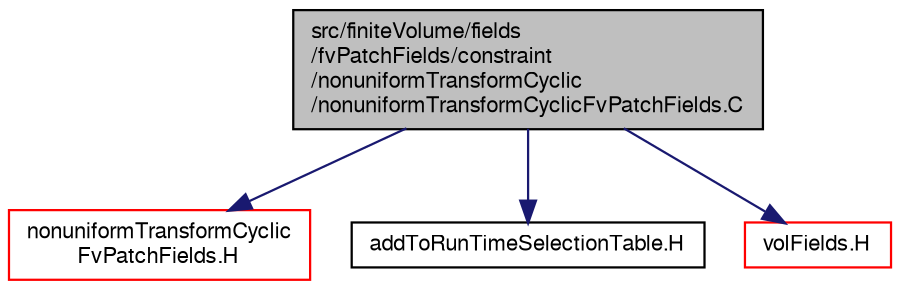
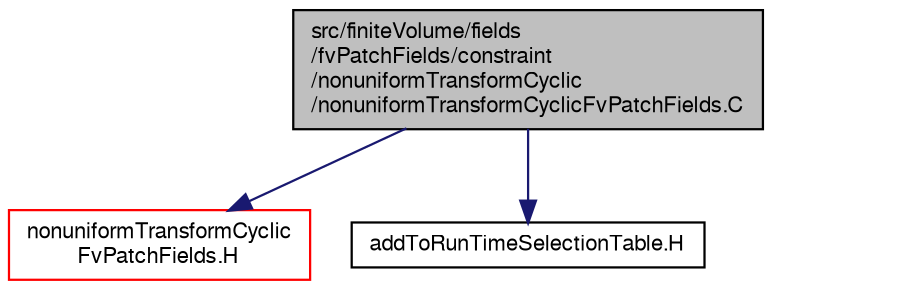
(818, 245) -> none
